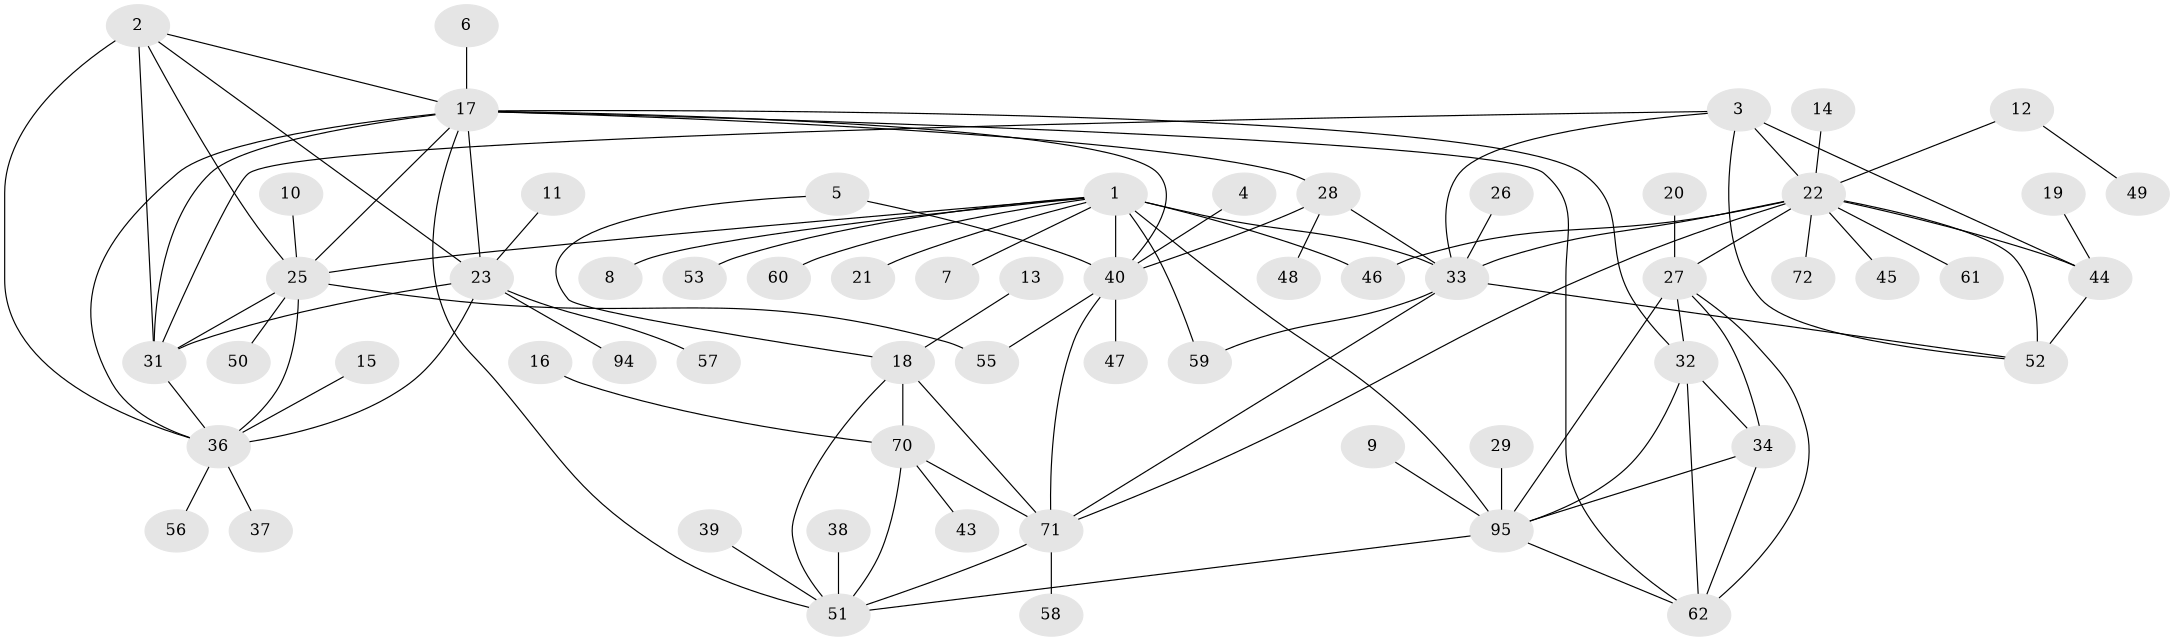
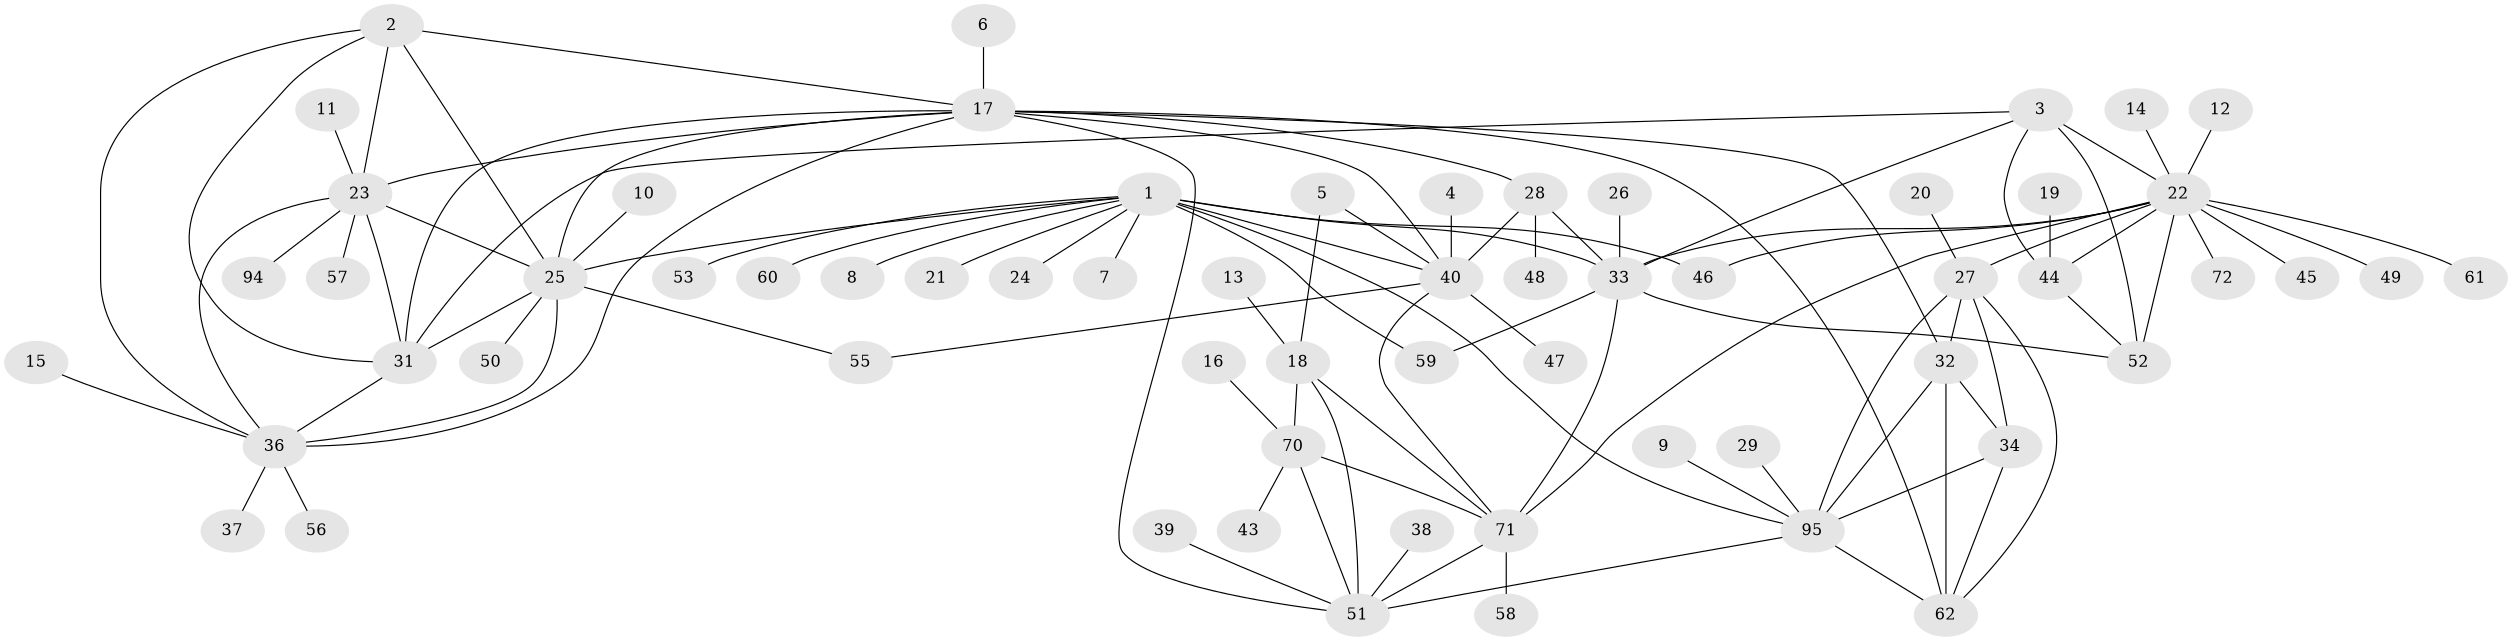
(2080, 152) -> (2287, 233)
none -> (458, 236)
none -> (1021, 278)
